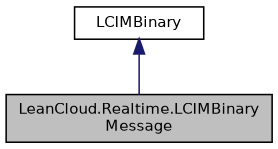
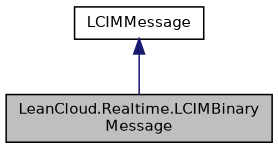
(139, 23) -> (139, 23)
